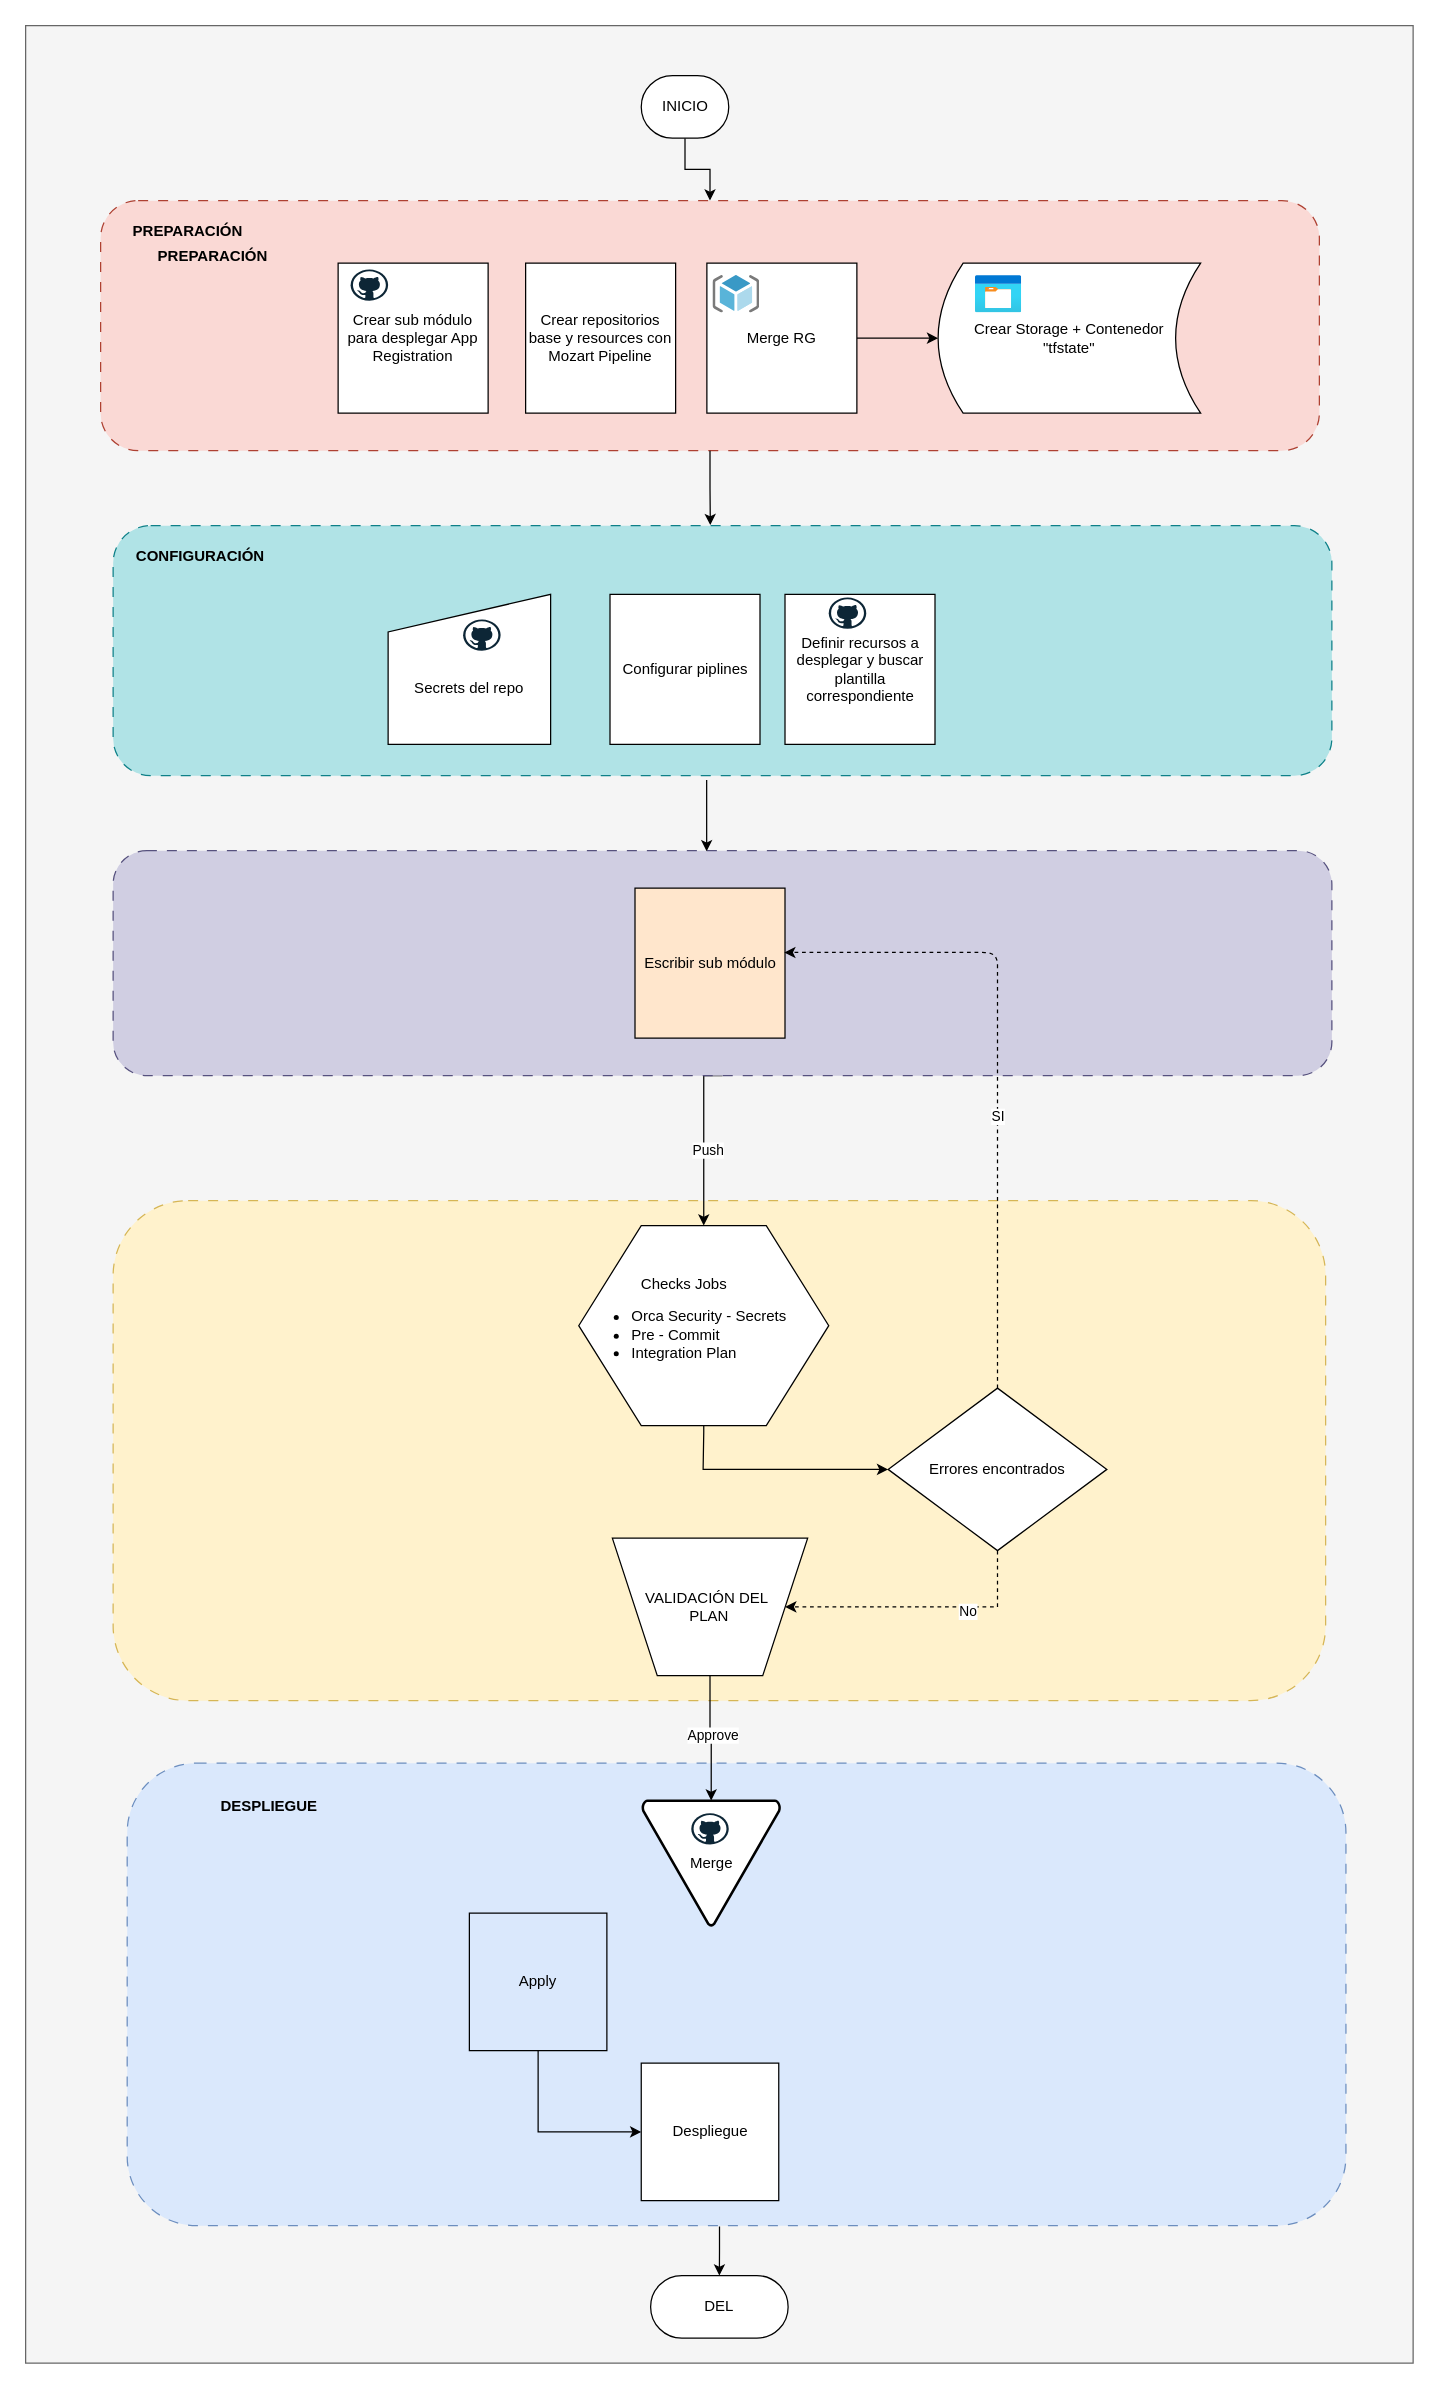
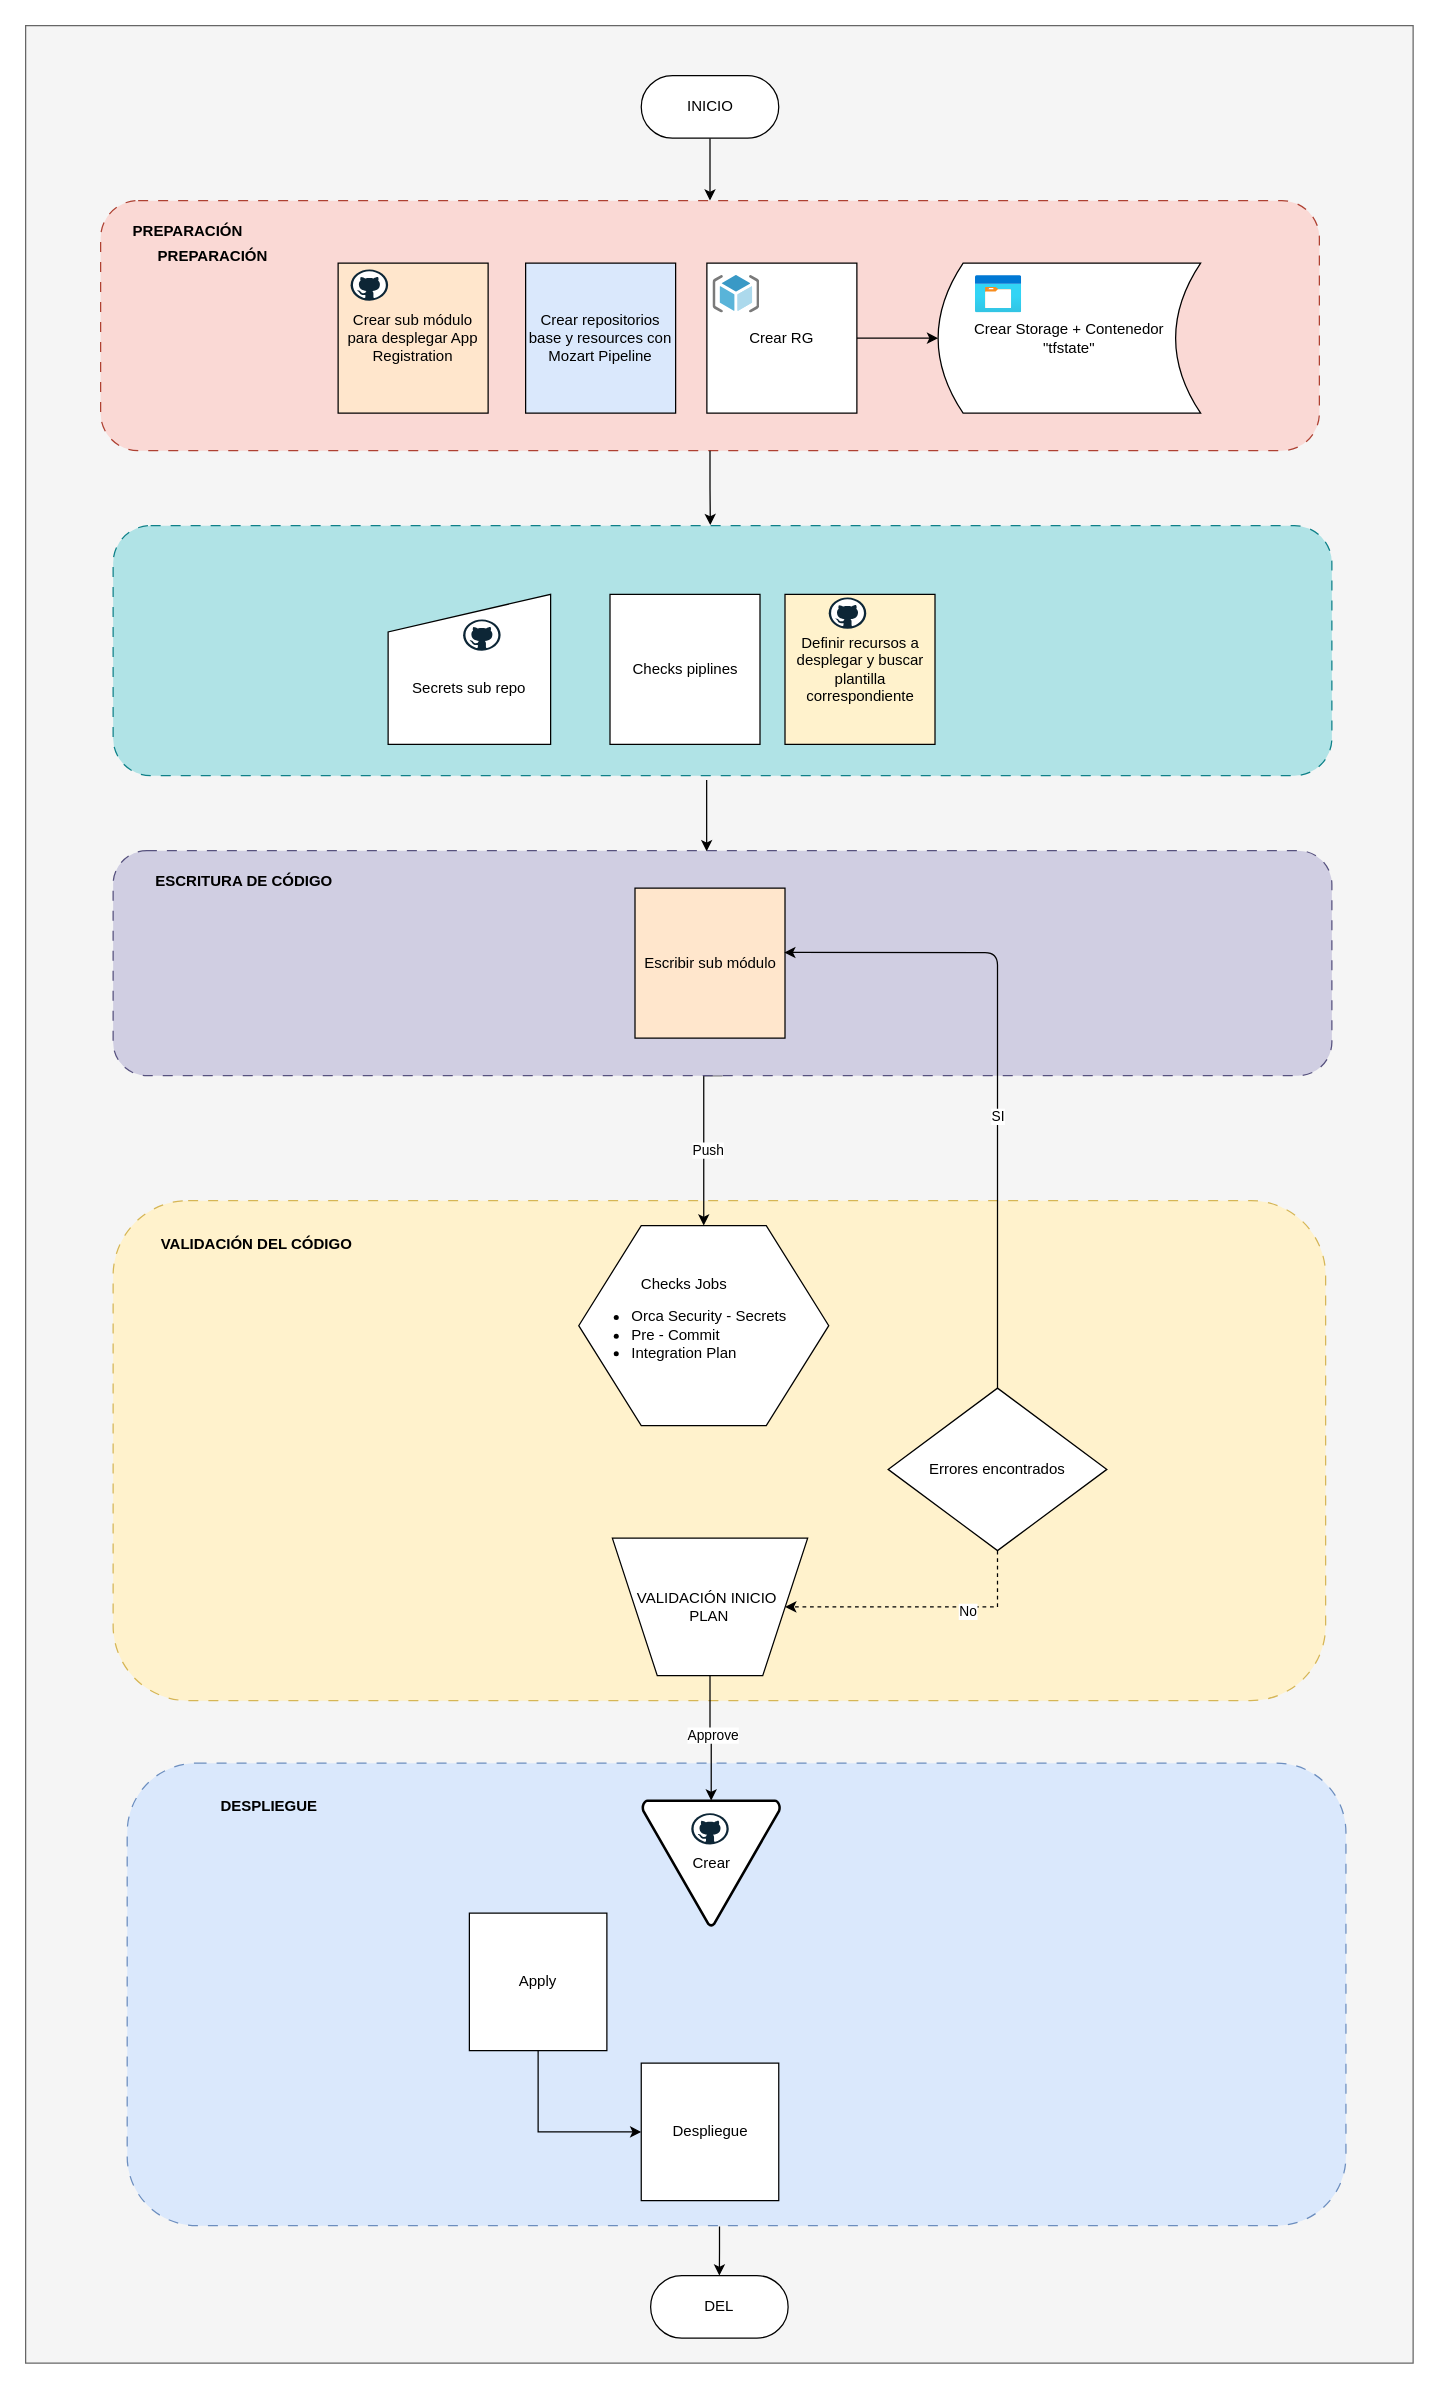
(685, 107) -> (710, 107)
(413, 338) -> (413, 338)
(601, 338) -> (601, 338)
(782, 338) -> (782, 338)
(201, 557) -> none
(469, 669) -> (469, 669)
(686, 669) -> (686, 669)
(860, 669) -> (860, 669)
none -> (244, 882)
(968, 952) -> (968, 952)
none -> (257, 1244)
(770, 1469) -> none
(709, 1607) -> (709, 1607)
(712, 1863) -> (712, 1863)
(538, 1982) -> (538, 1982)
